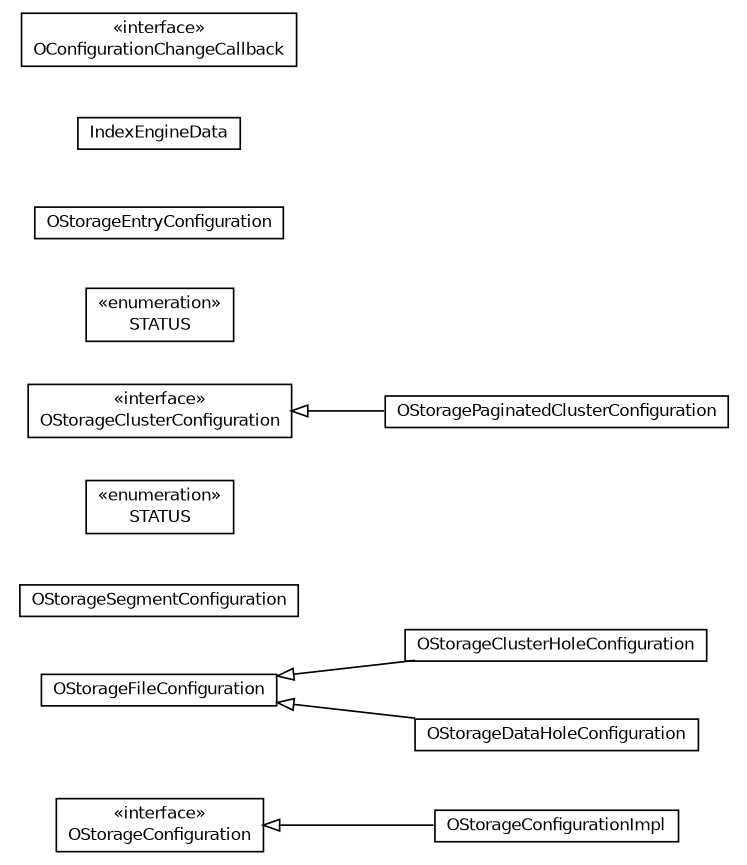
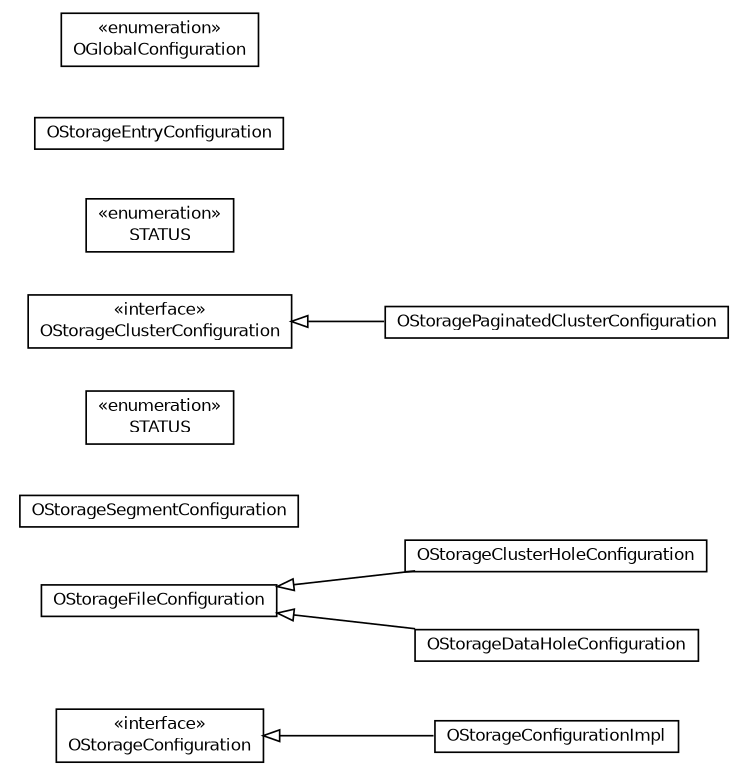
(159, 40) -> none
none -> (159, 40)
(159, 133) -> none
